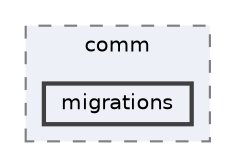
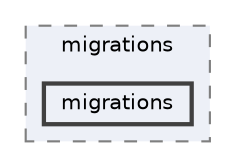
(118, 46) -> (118, 46)
